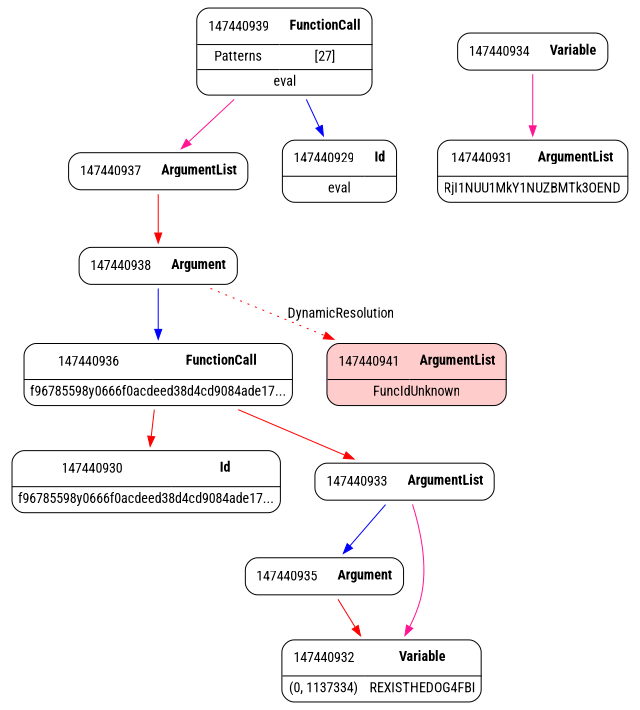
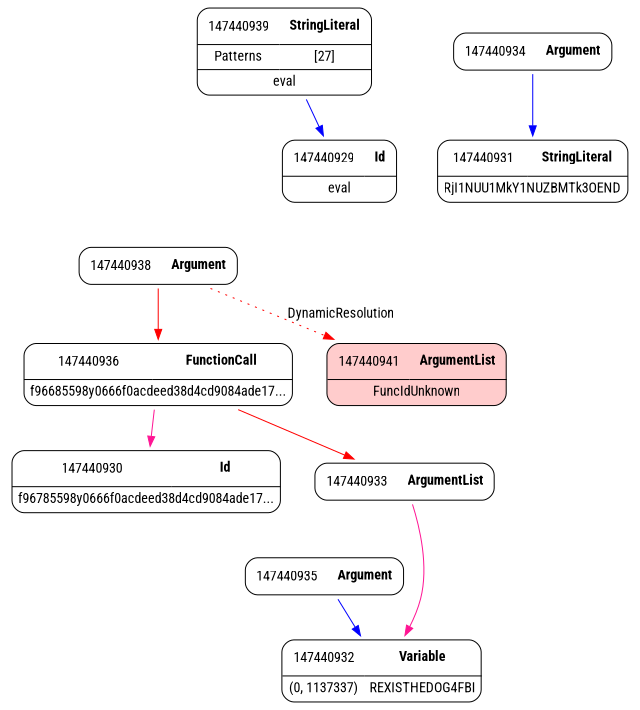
(325, 26) -> (325, 26)
(573, 51) -> (573, 51)
(533, 100) -> (533, 100)
(576, 157) -> (577, 157)
(158, 171) -> none
(158, 309) -> (158, 309)
(158, 392) -> (158, 392)
(153, 423) -> (153, 423)
(368, 525) -> none
(347, 613) -> (347, 613)
(324, 688) -> (324, 688)
